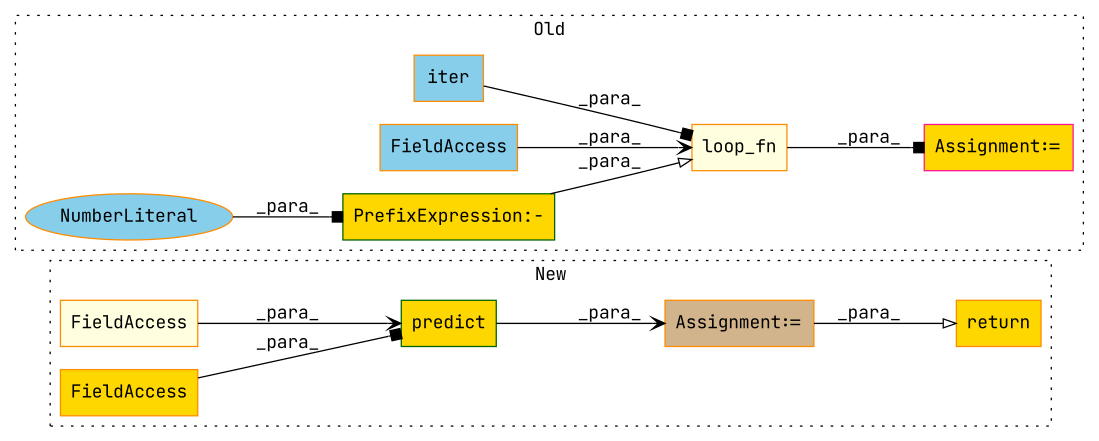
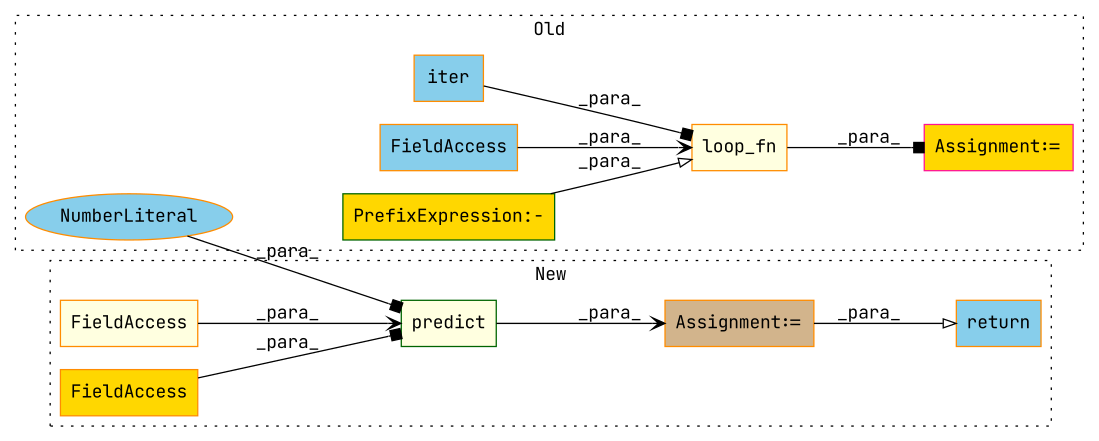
(281, 217) -> (288, 270)
(449, 323) -> (449, 323)
(999, 323) -> (999, 323)
